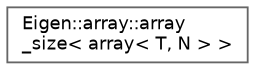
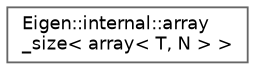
(128, 35) -> (128, 35)
